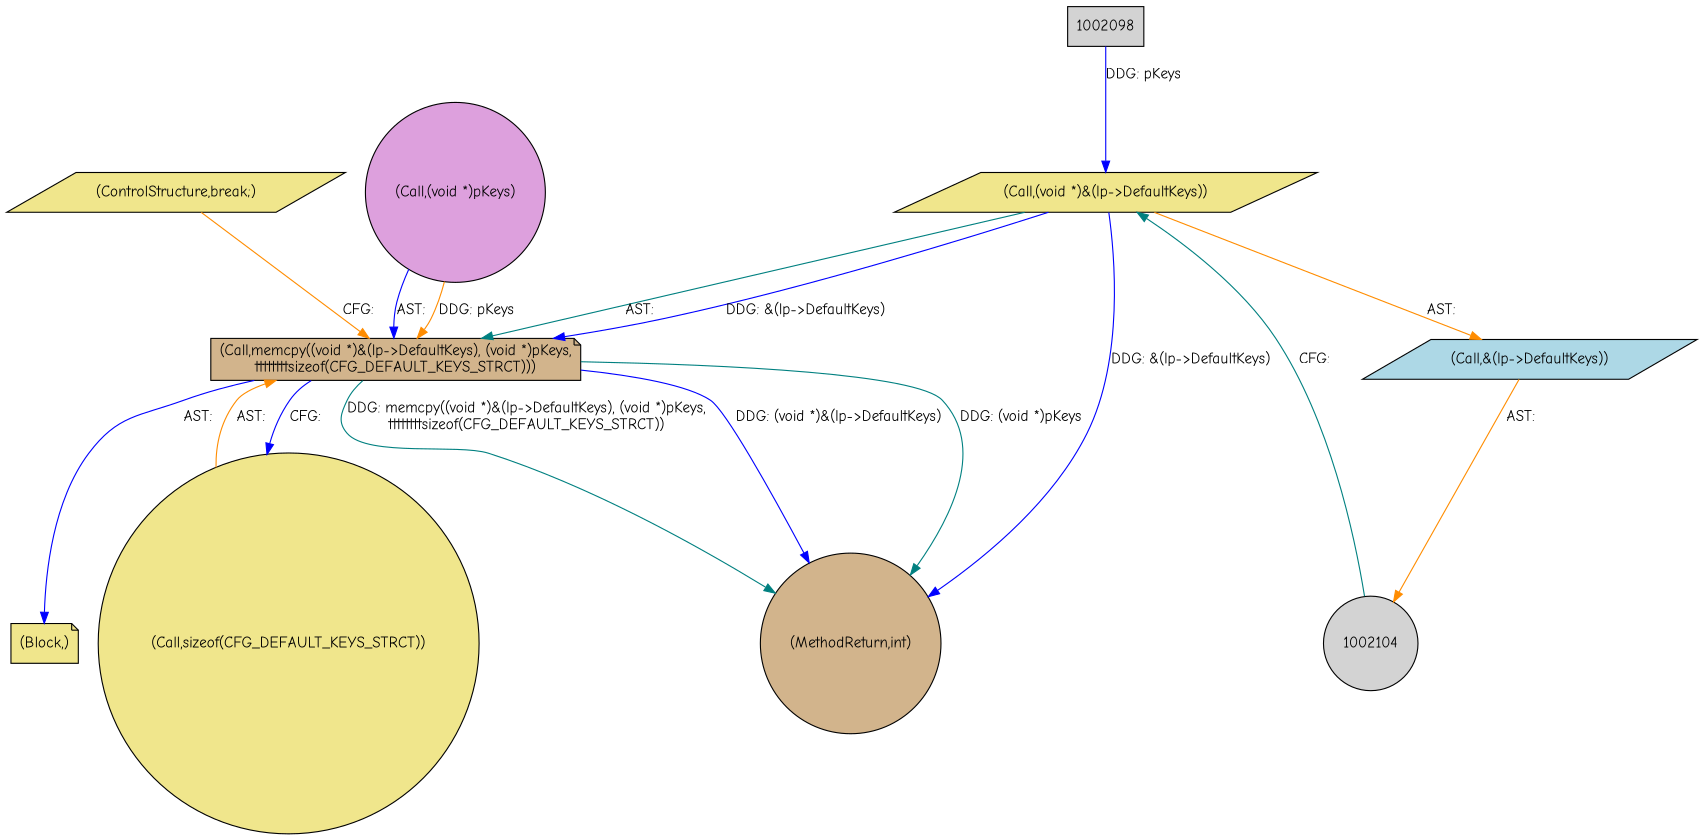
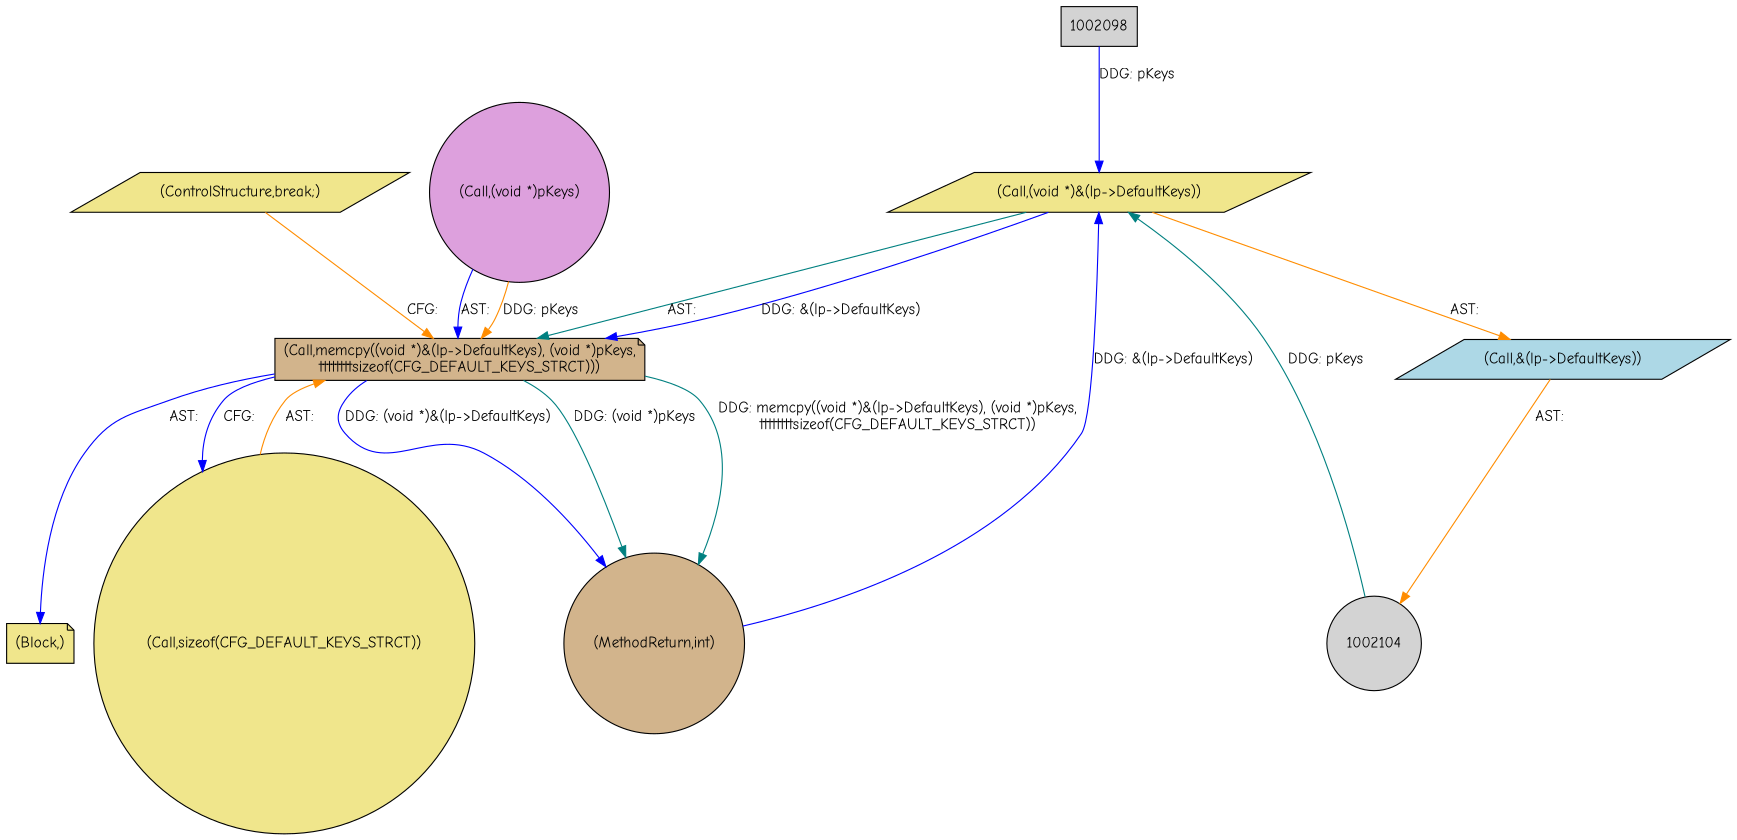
(1317, 359) -> (1326, 359)
(1088, 430) -> (1018, 502)
